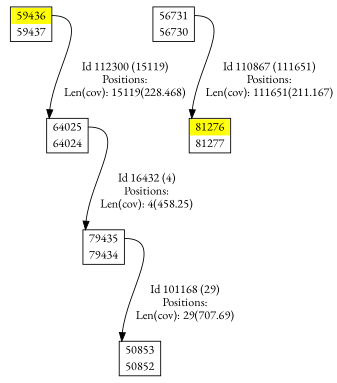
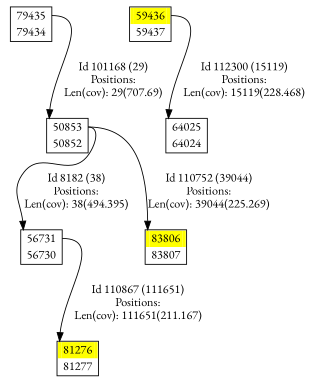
none -> (48, 163)
(101, 168) -> none
none -> (166, 247)
